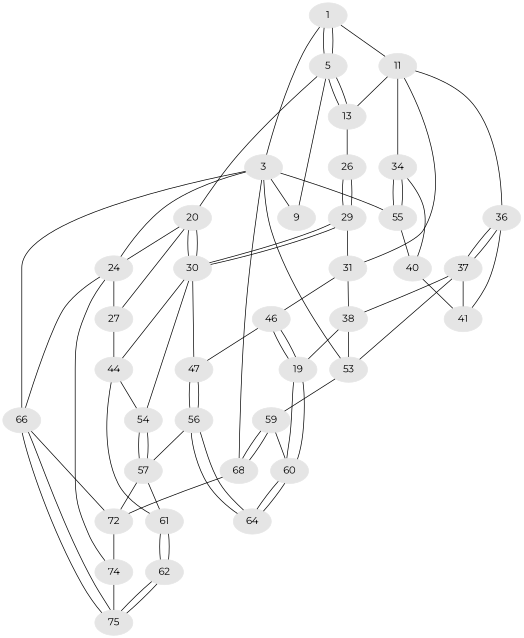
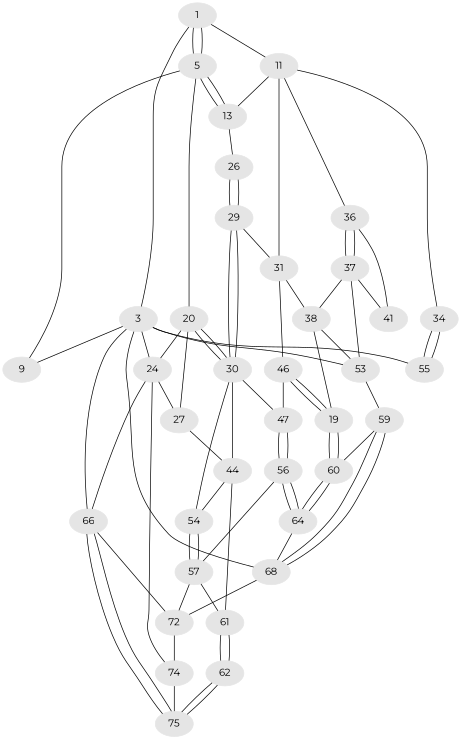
(413, 268) -> none
none -> (285, 547)
